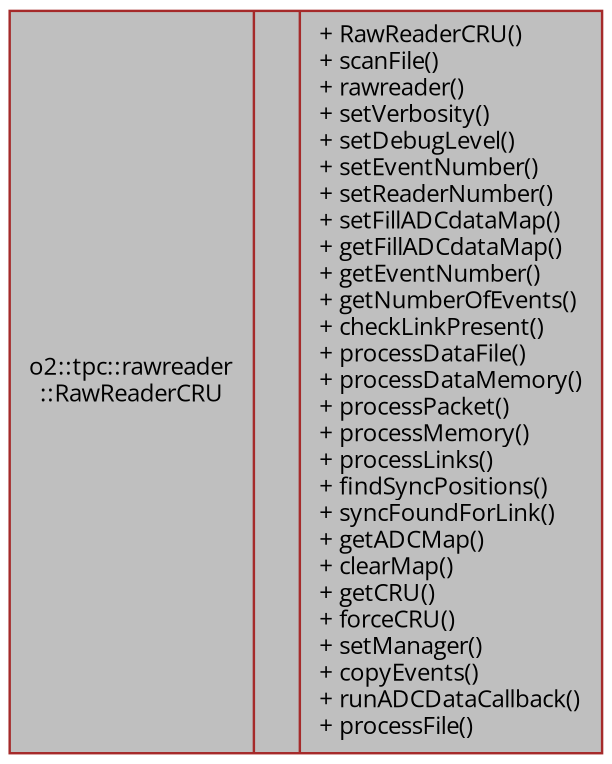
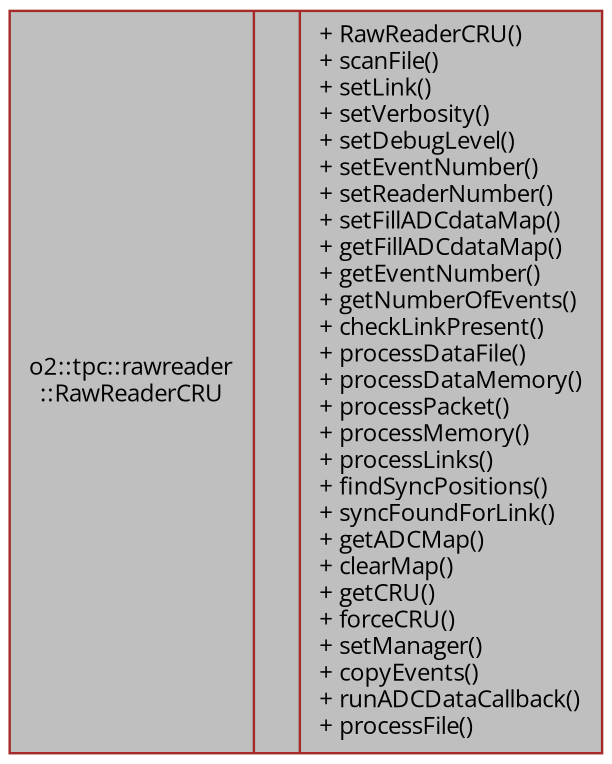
(393, 88) -> (376, 88)
